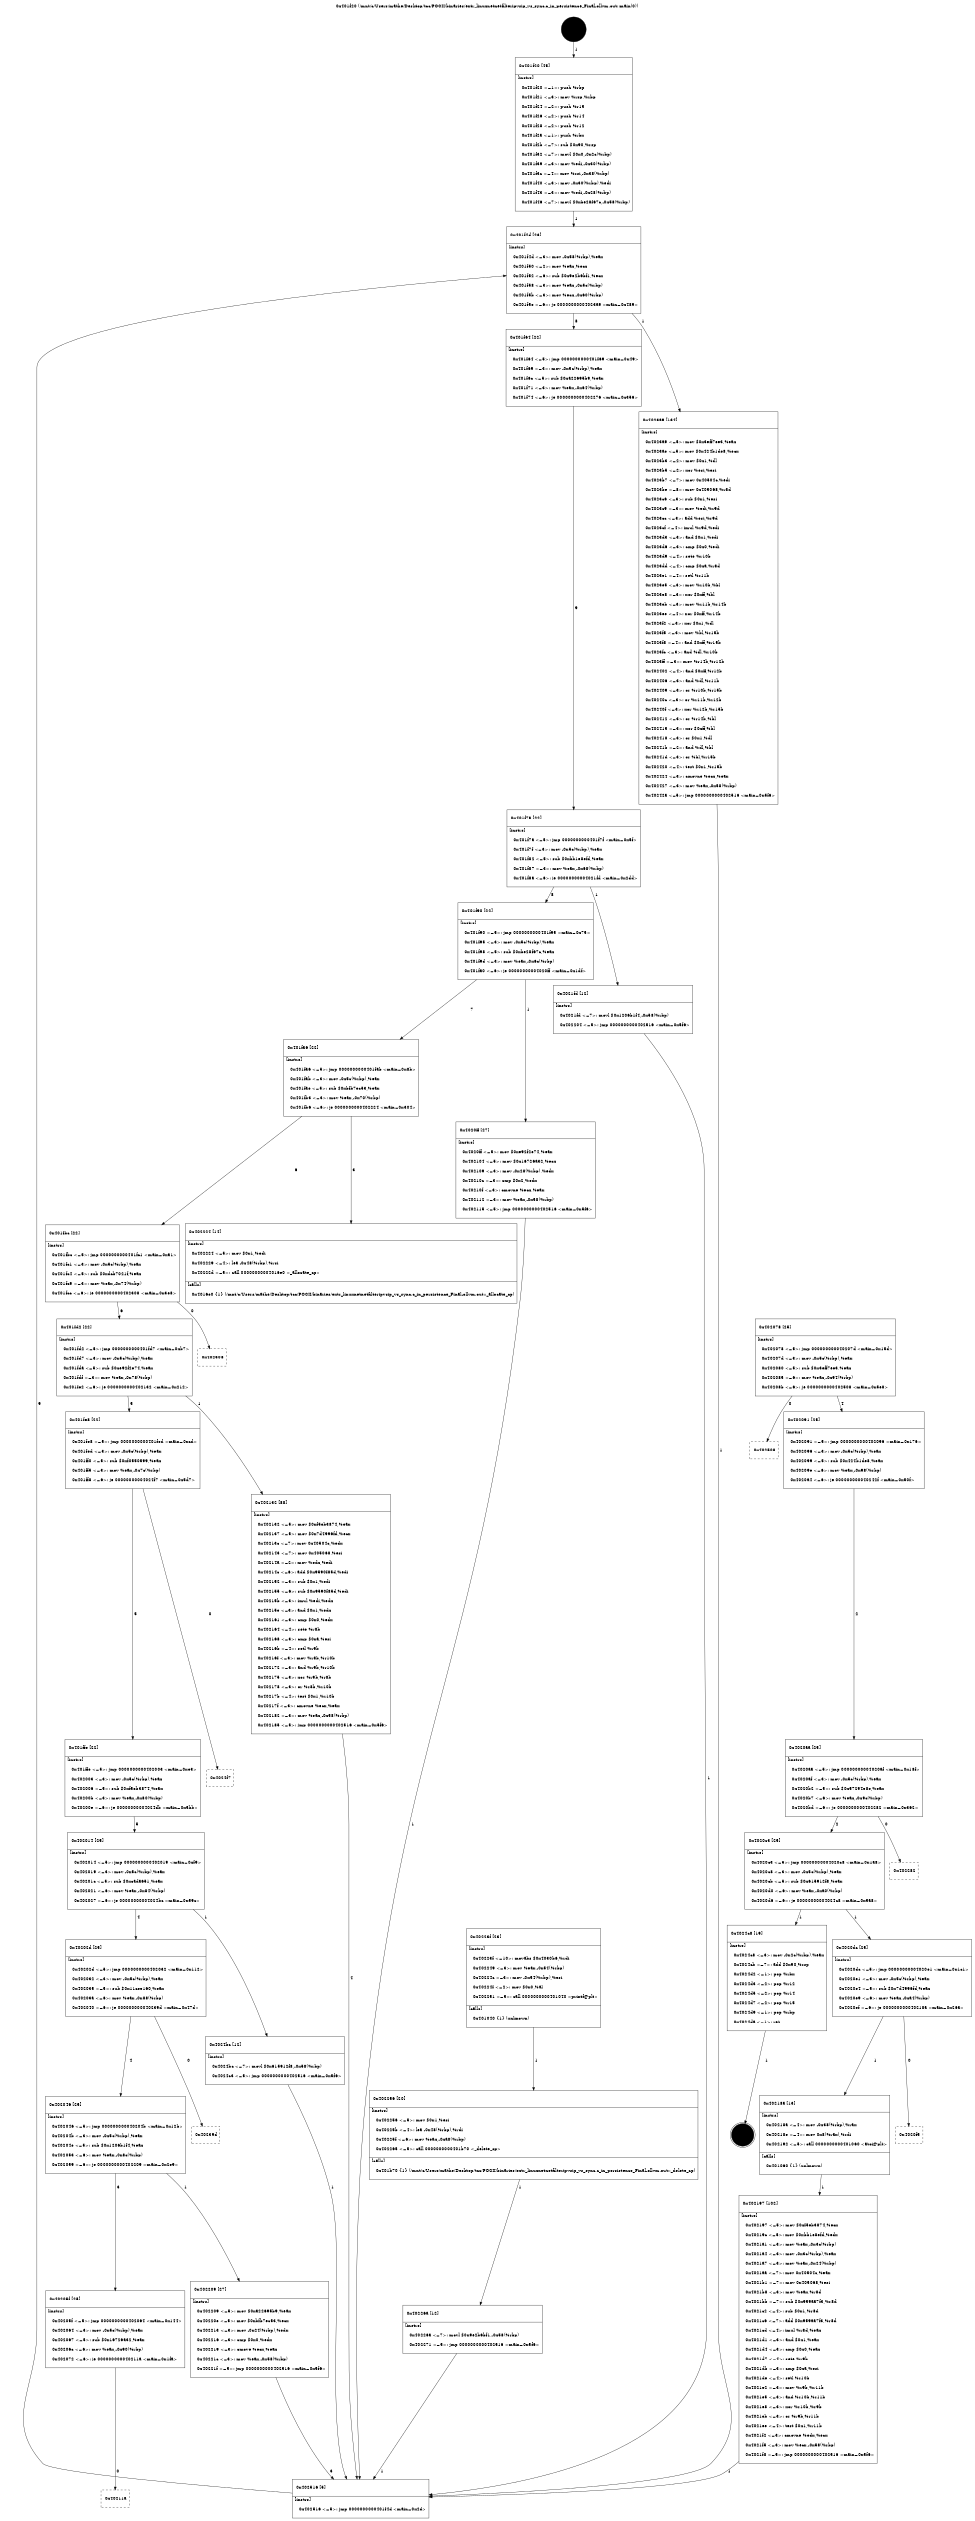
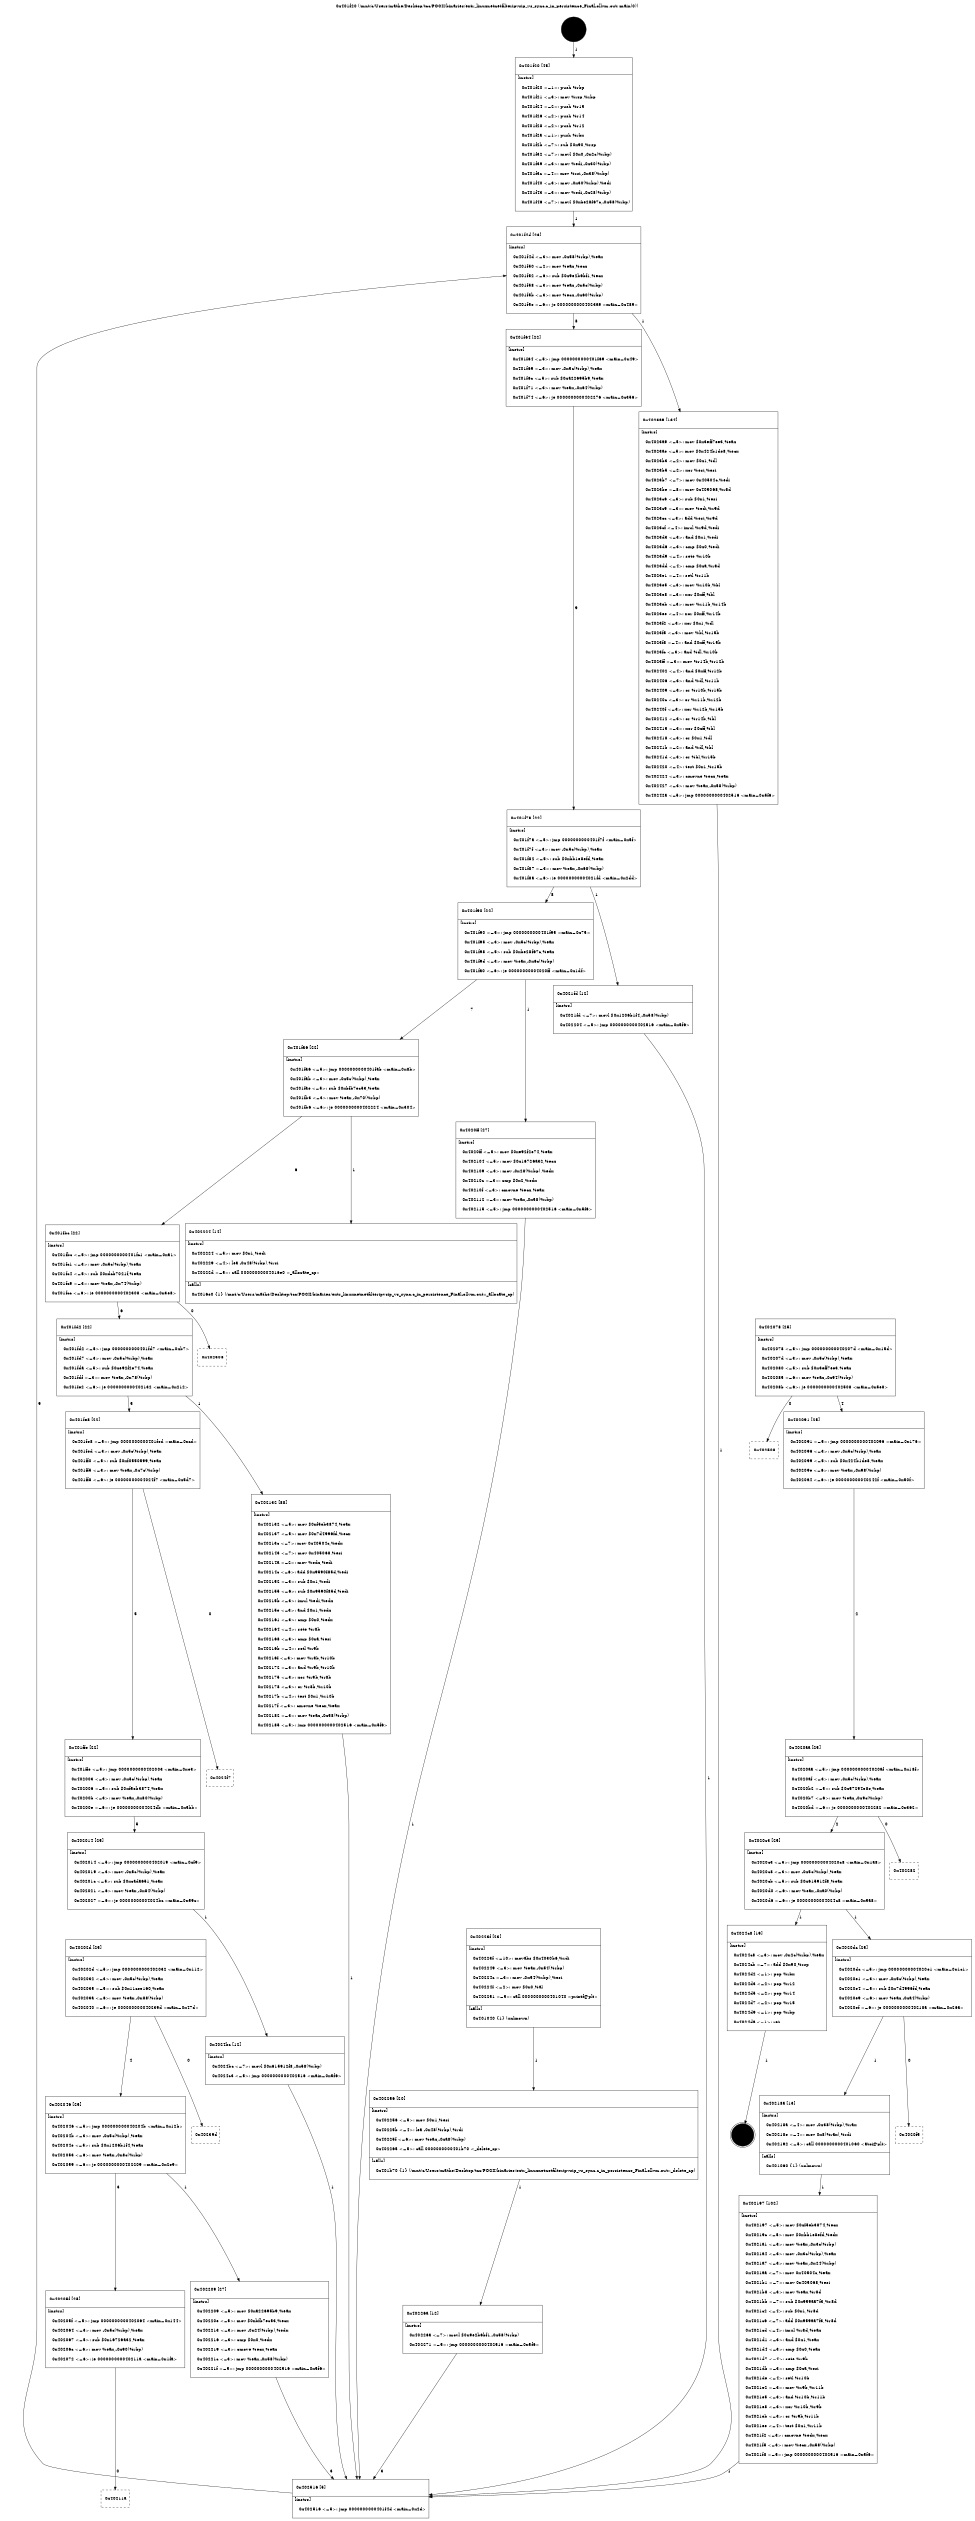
(353, 1170) -> (353, 1170)
(136, 1923) -> none
(351, 1978) -> (351, 1978)
(382, 2471) -> (382, 2471)
